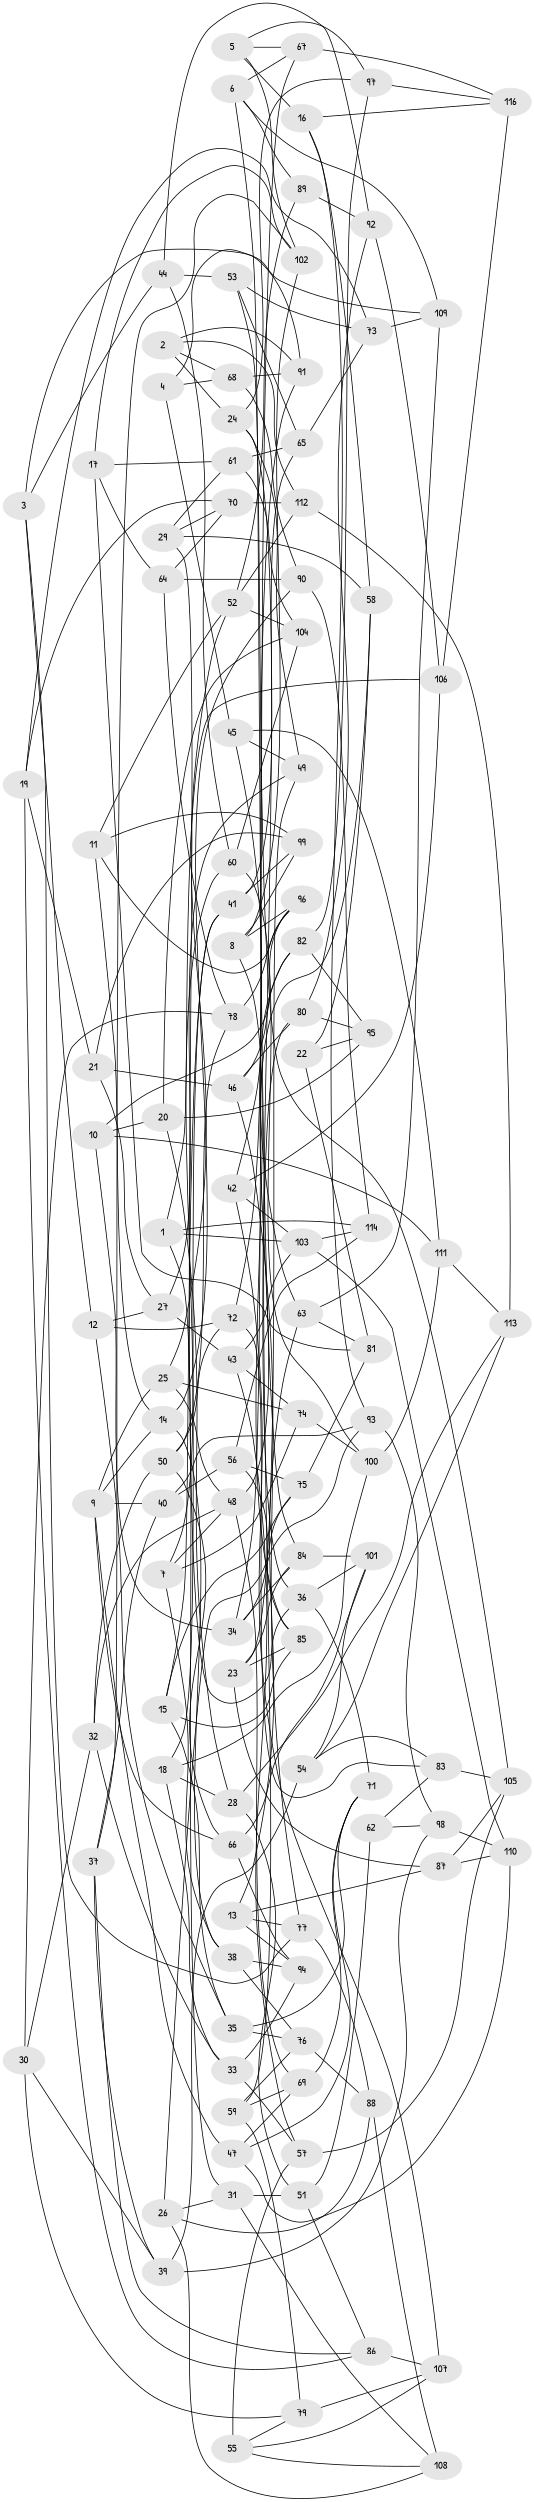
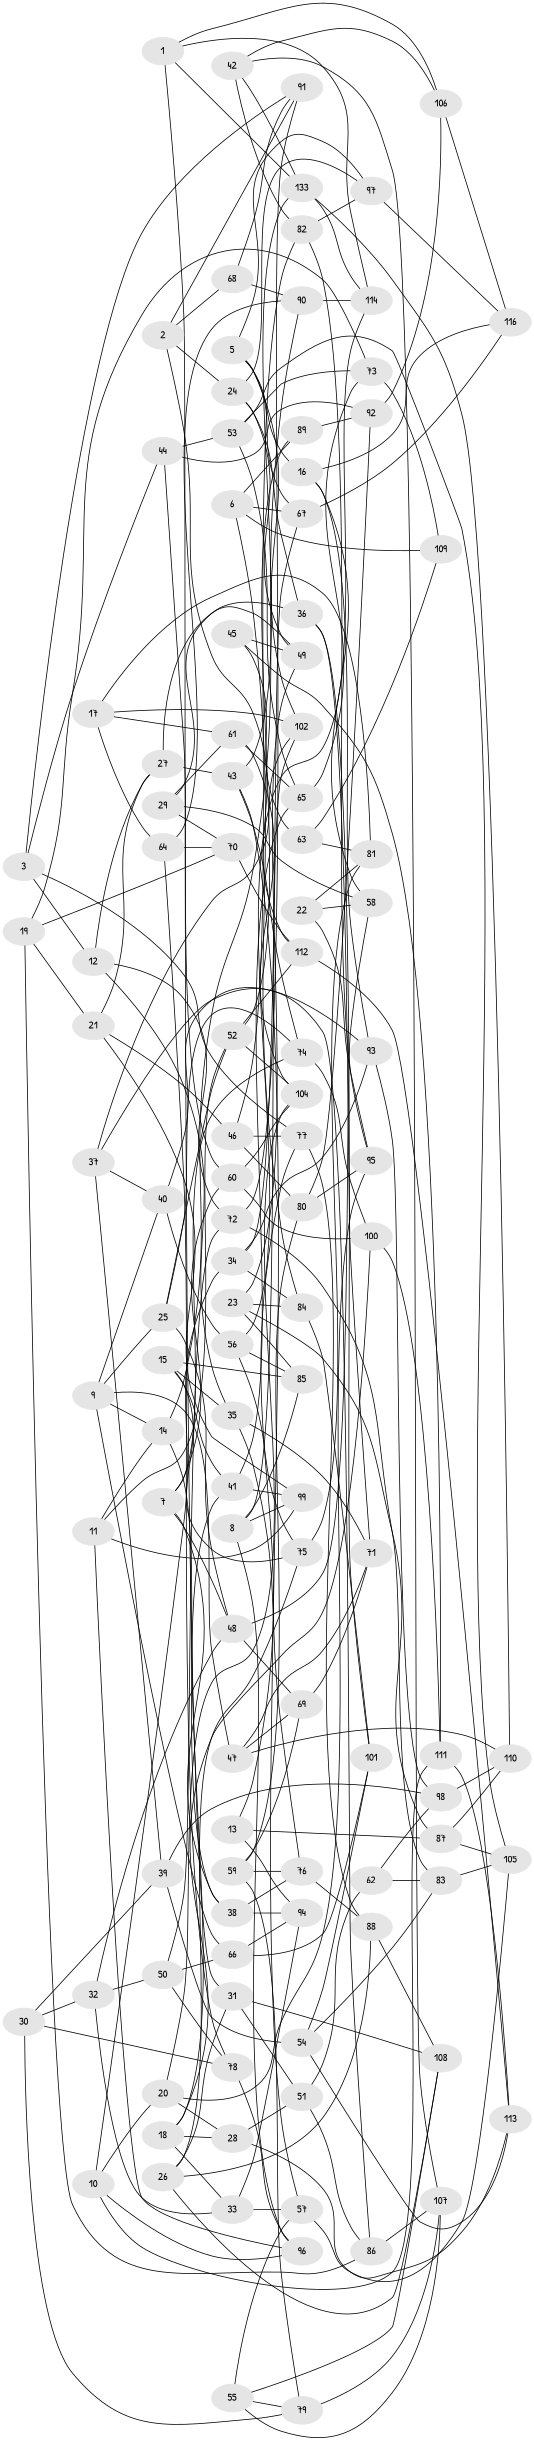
(163, 387) -> none
(302, 1243) -> (302, 188)
(272, 1616) -> none
